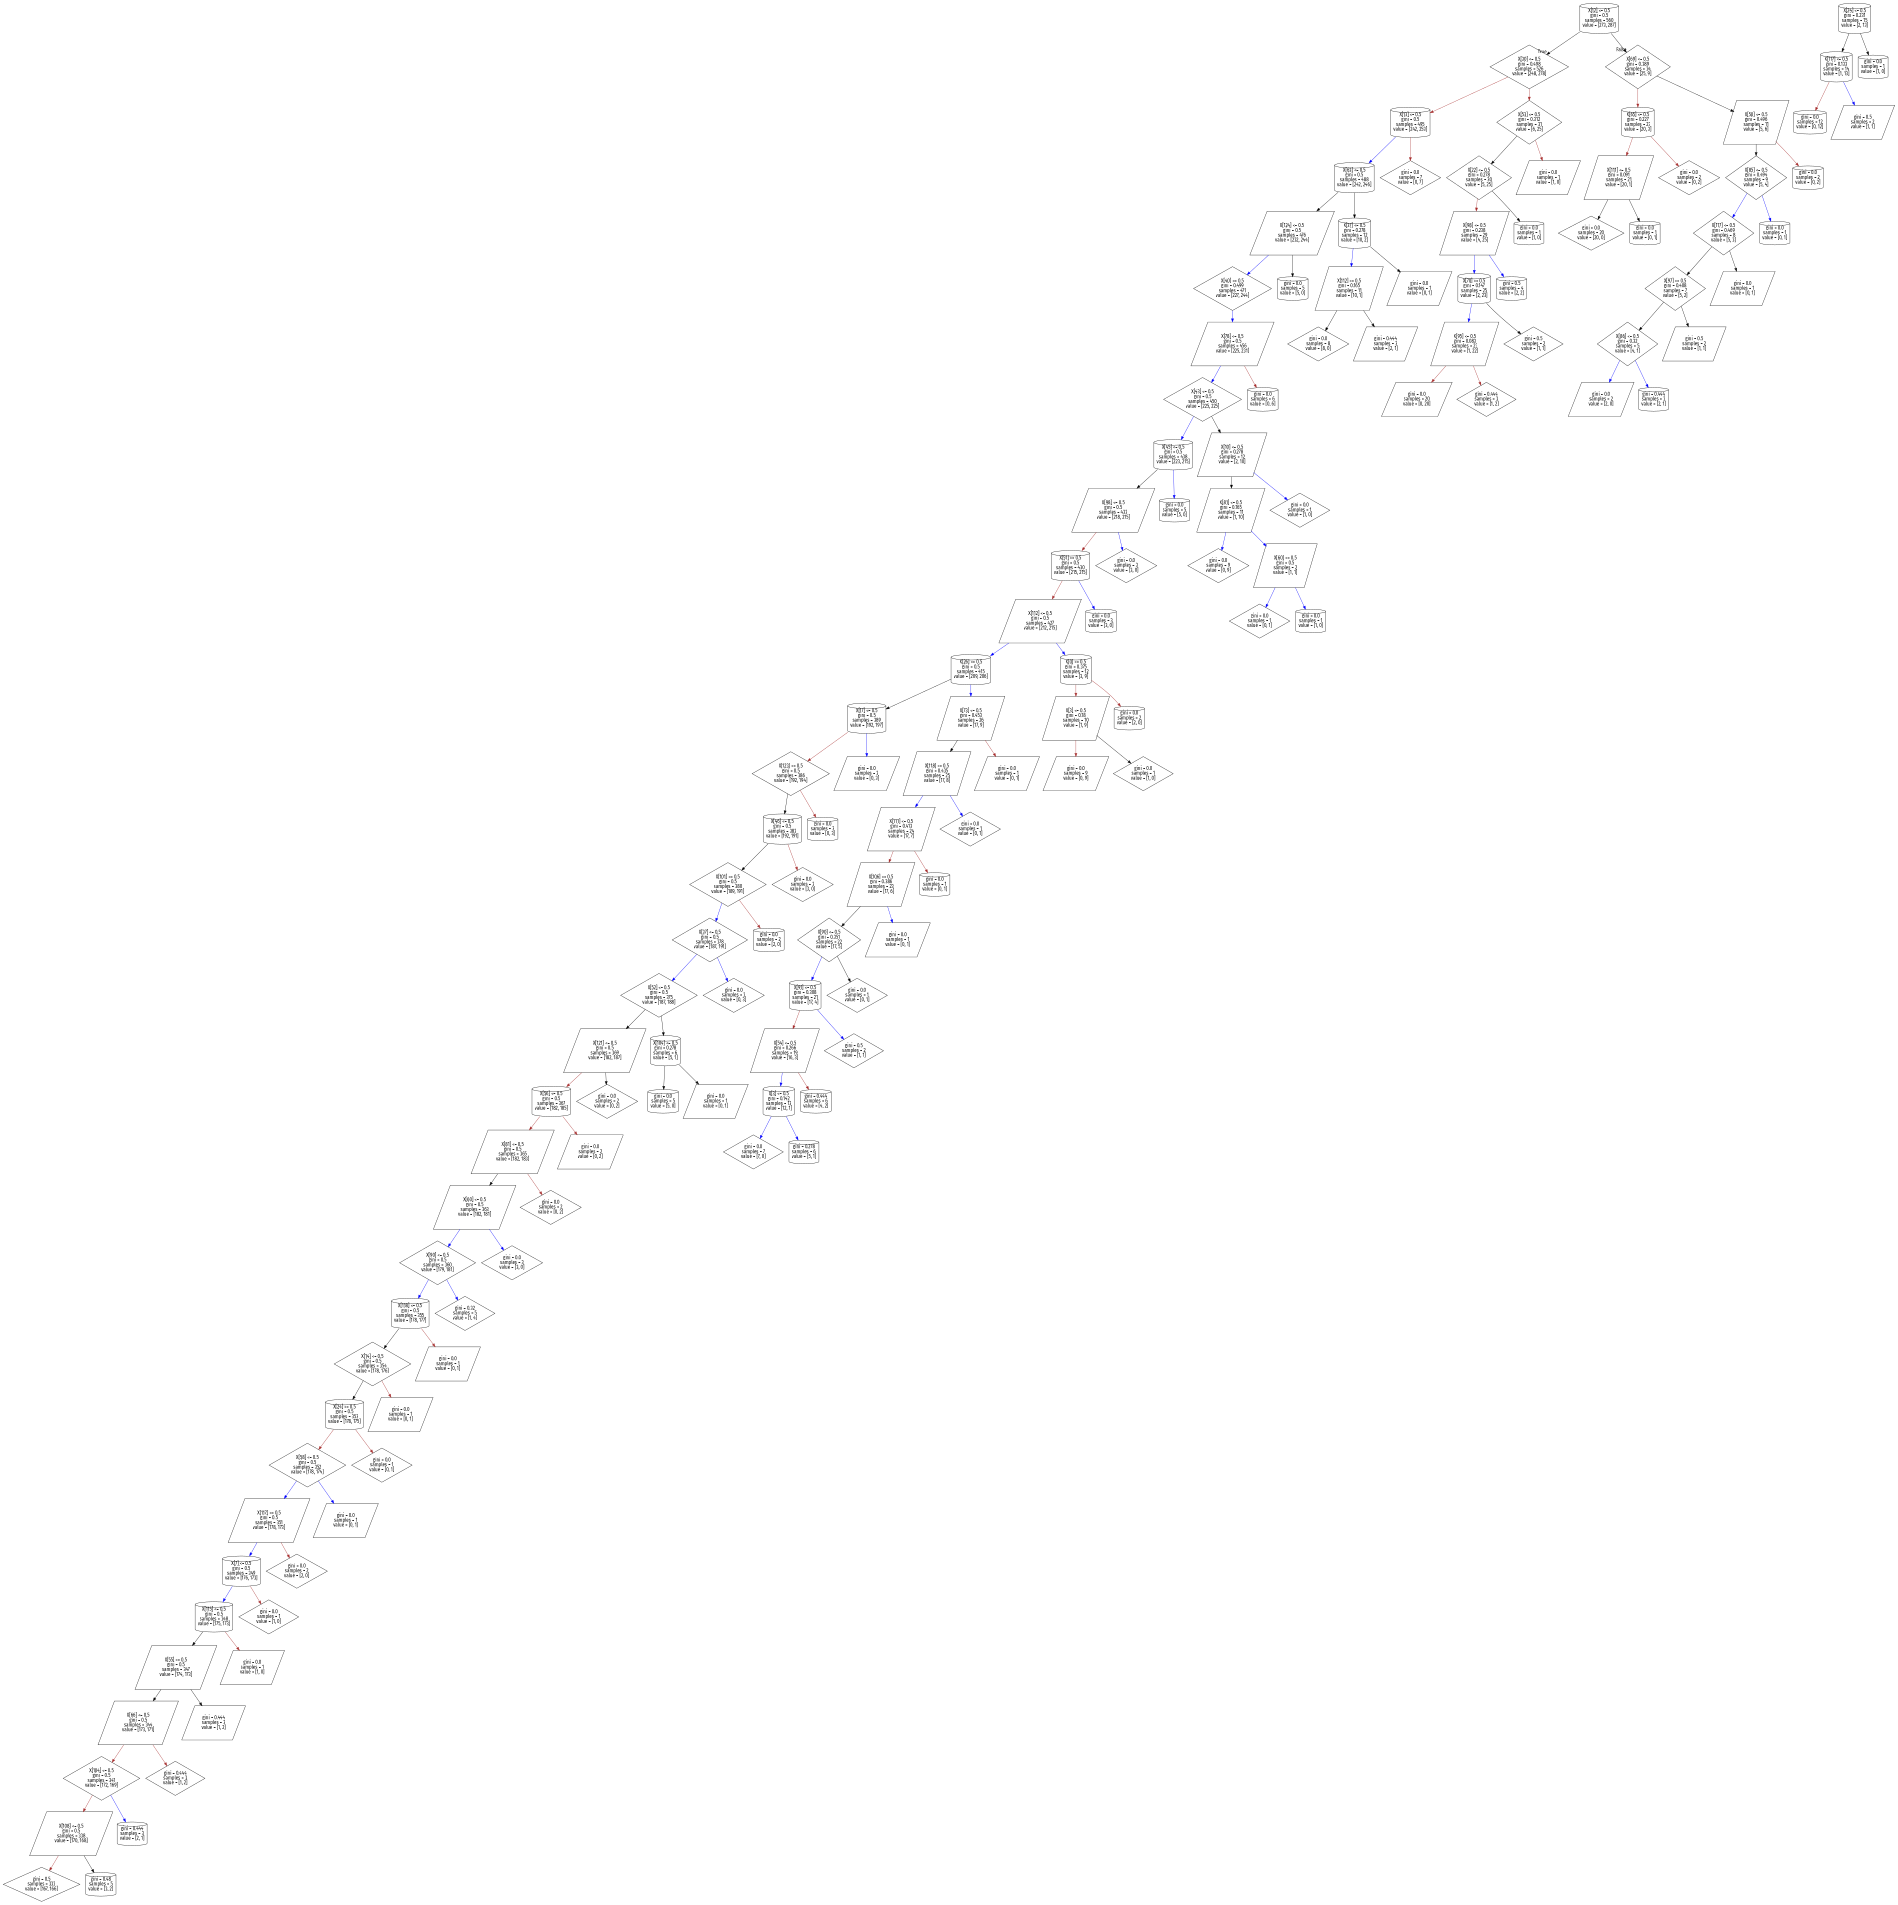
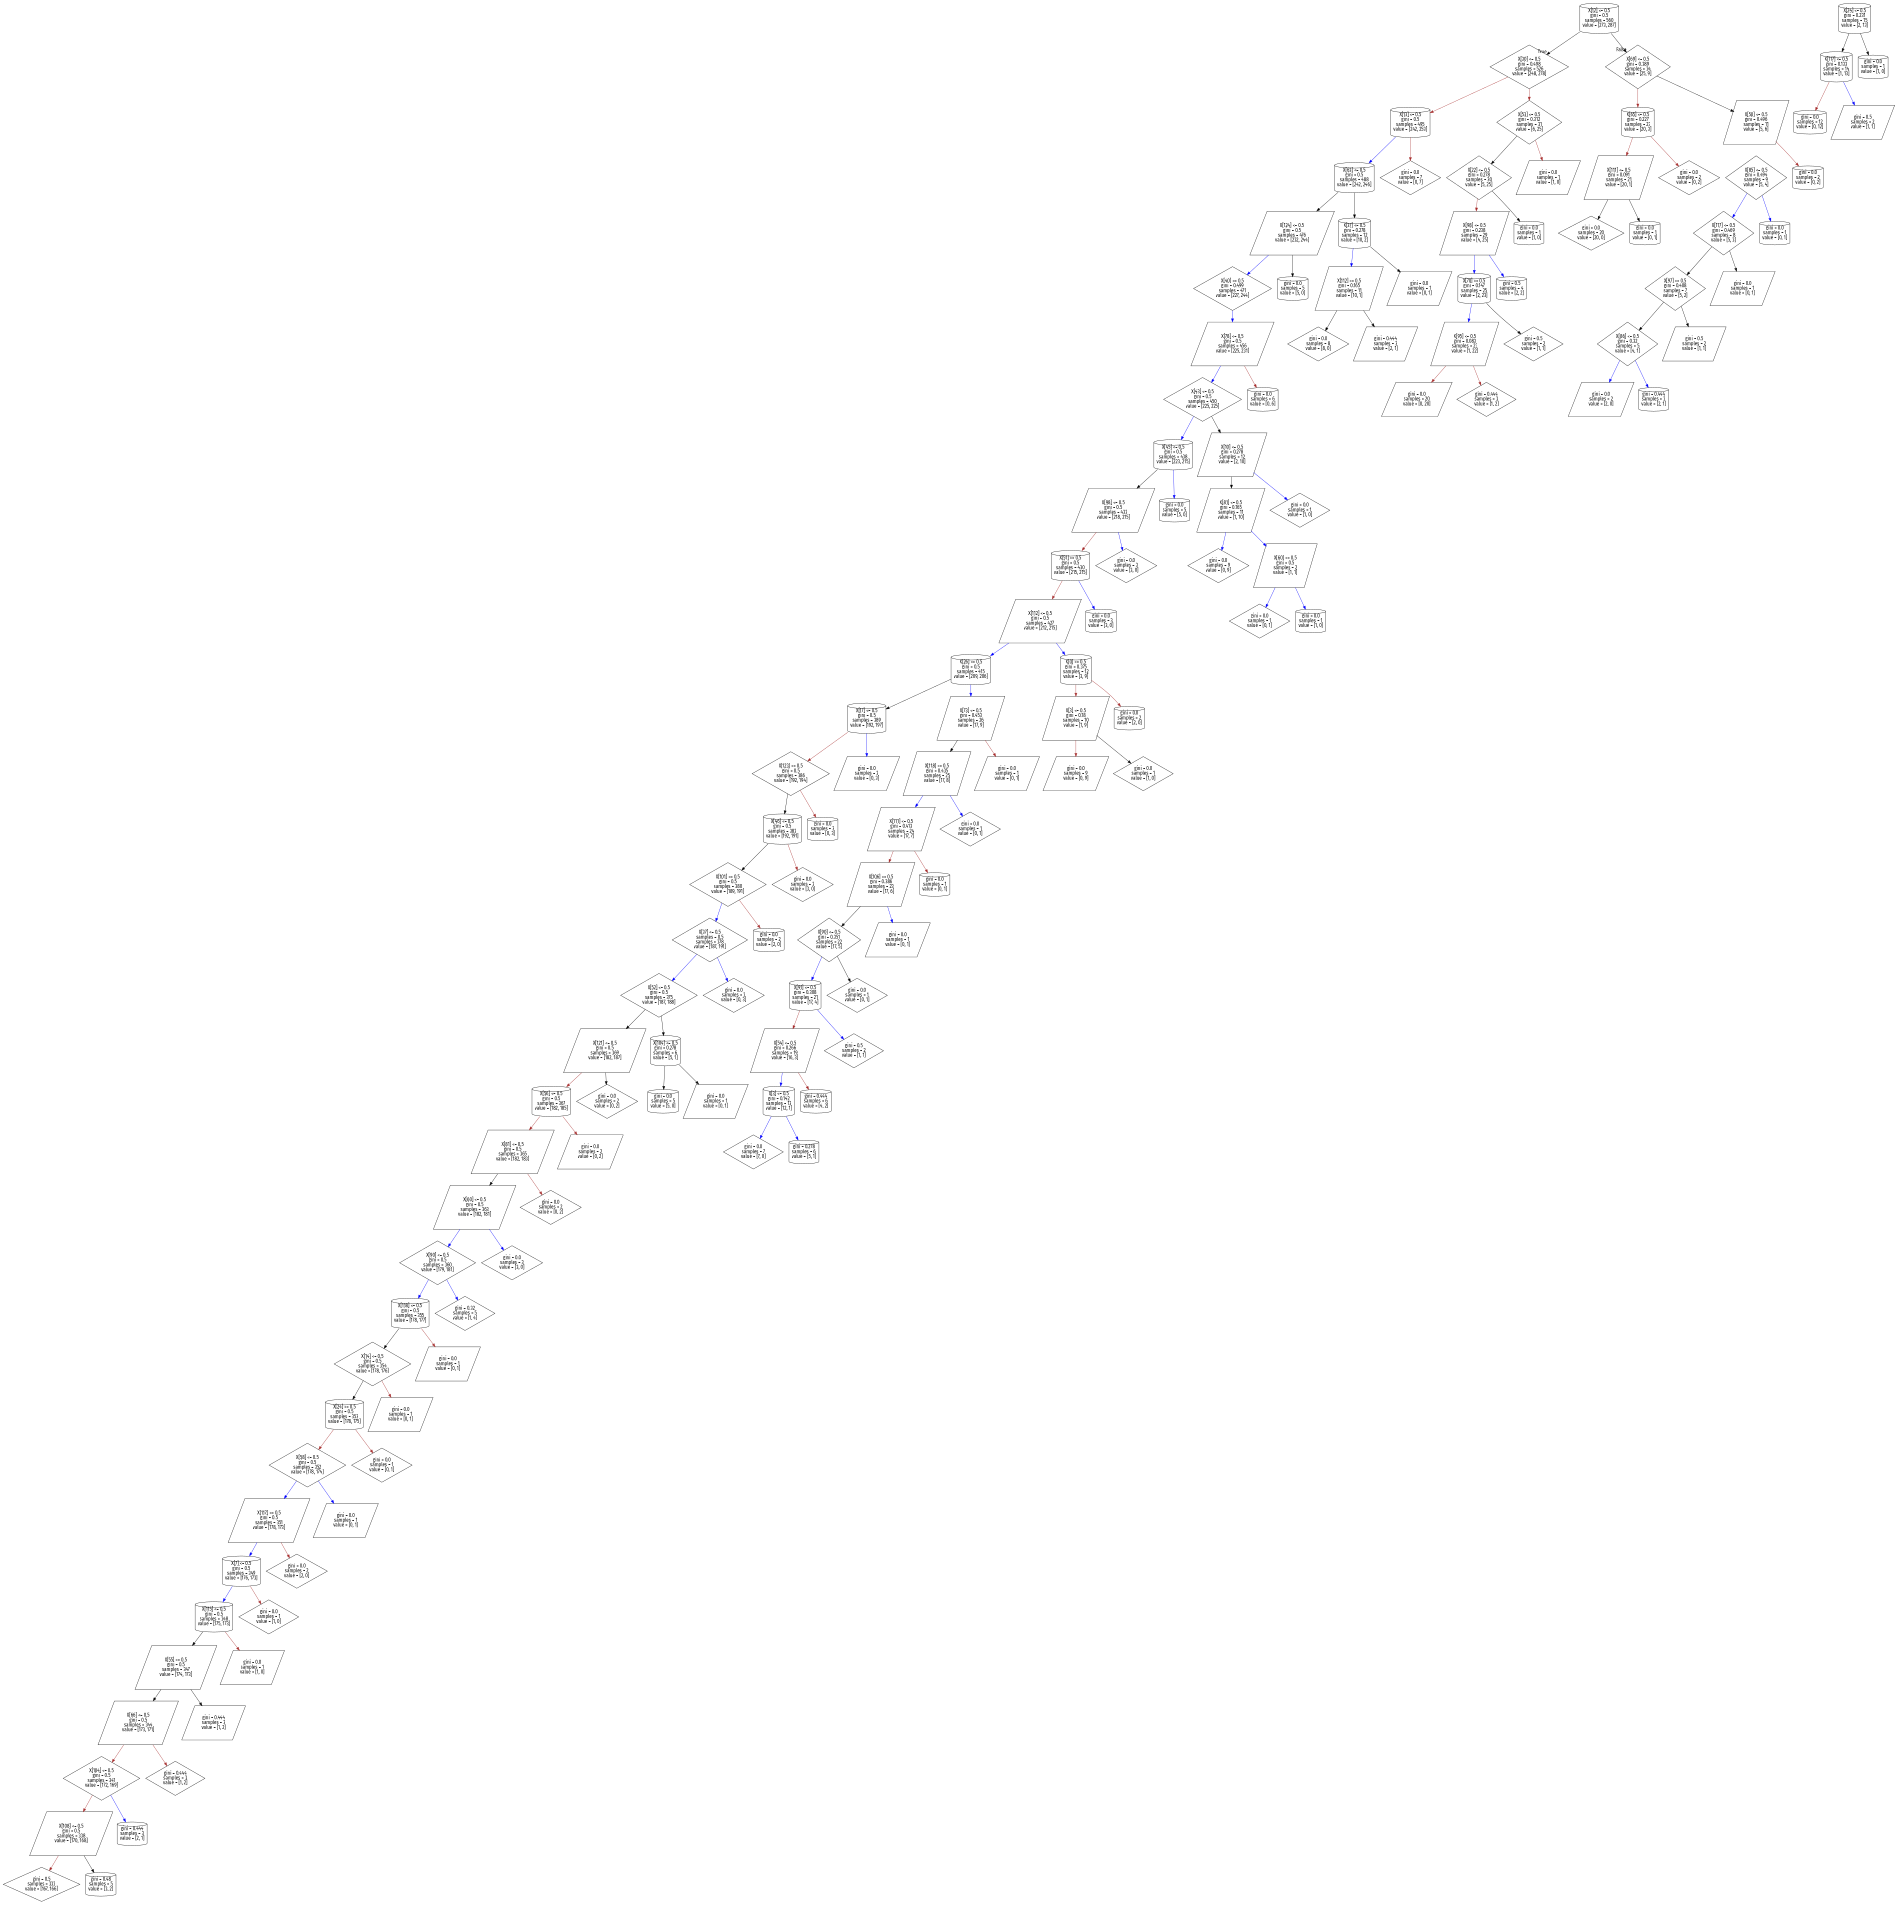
(1756, 148) -> none
(710, 940) -> (710, 940)
